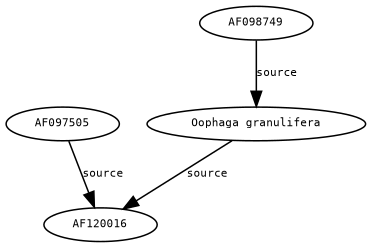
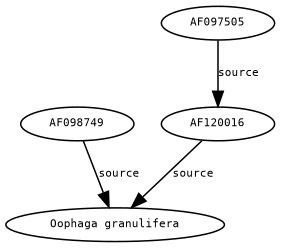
(184, 171) -> (172, 169)
